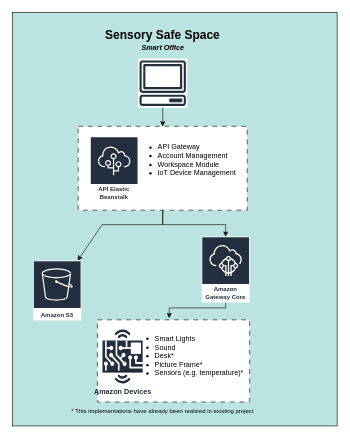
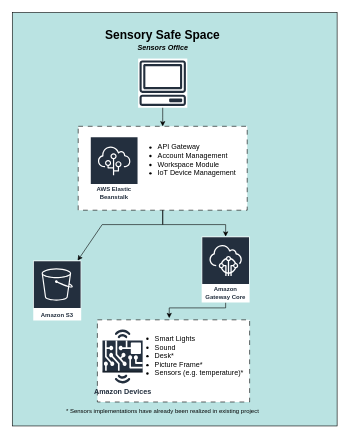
(163, 48) -> (163, 48)
(114, 193) -> (114, 193)
(163, 411) -> (163, 411)
